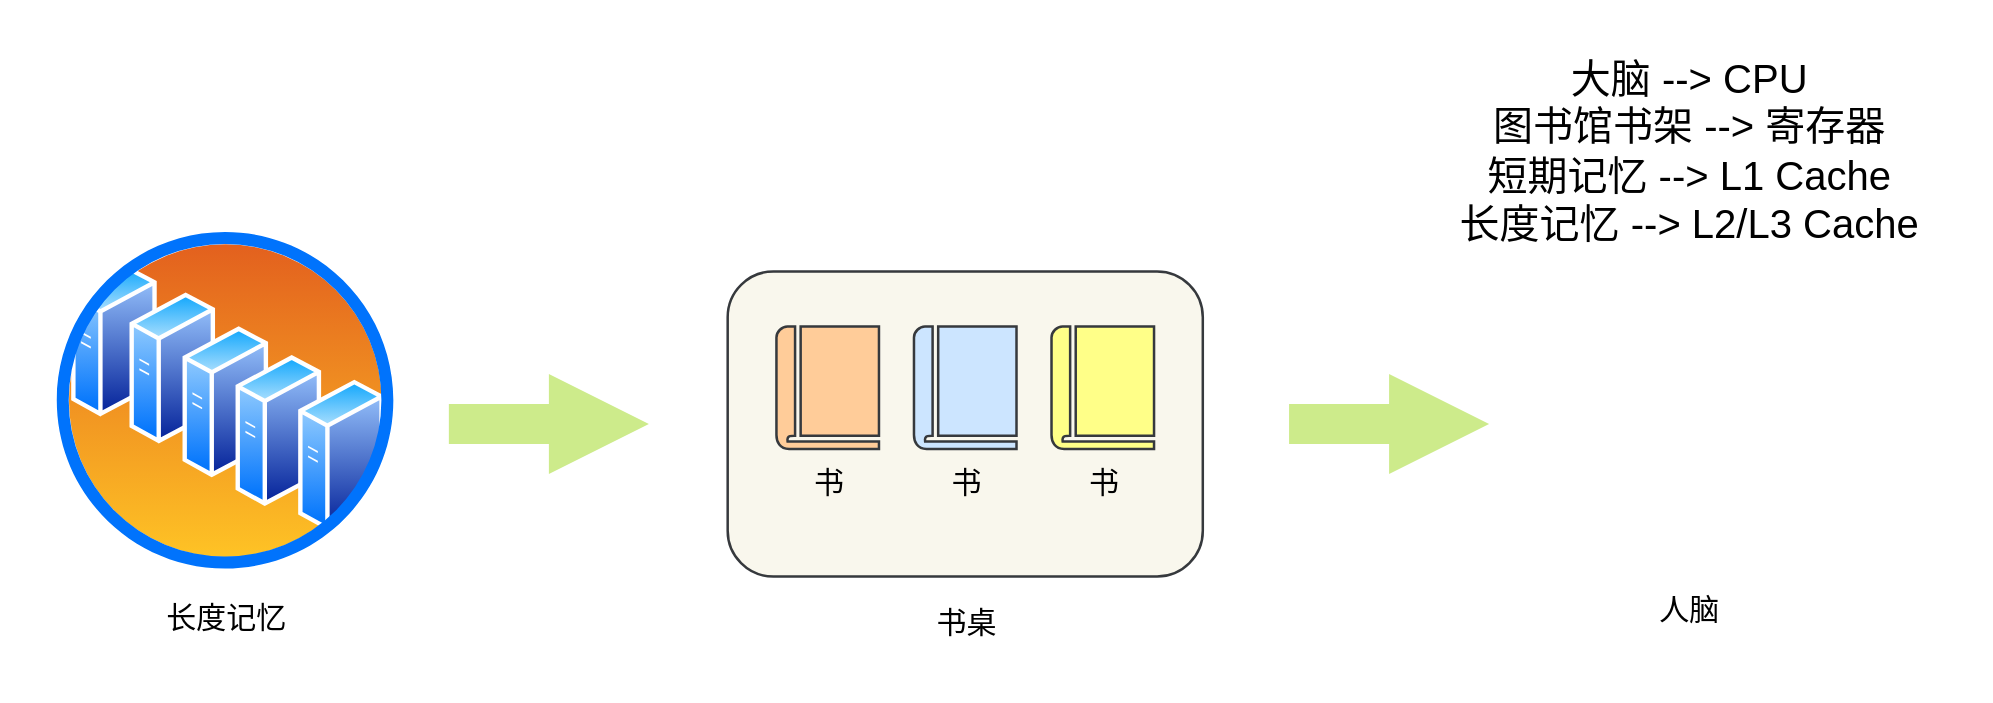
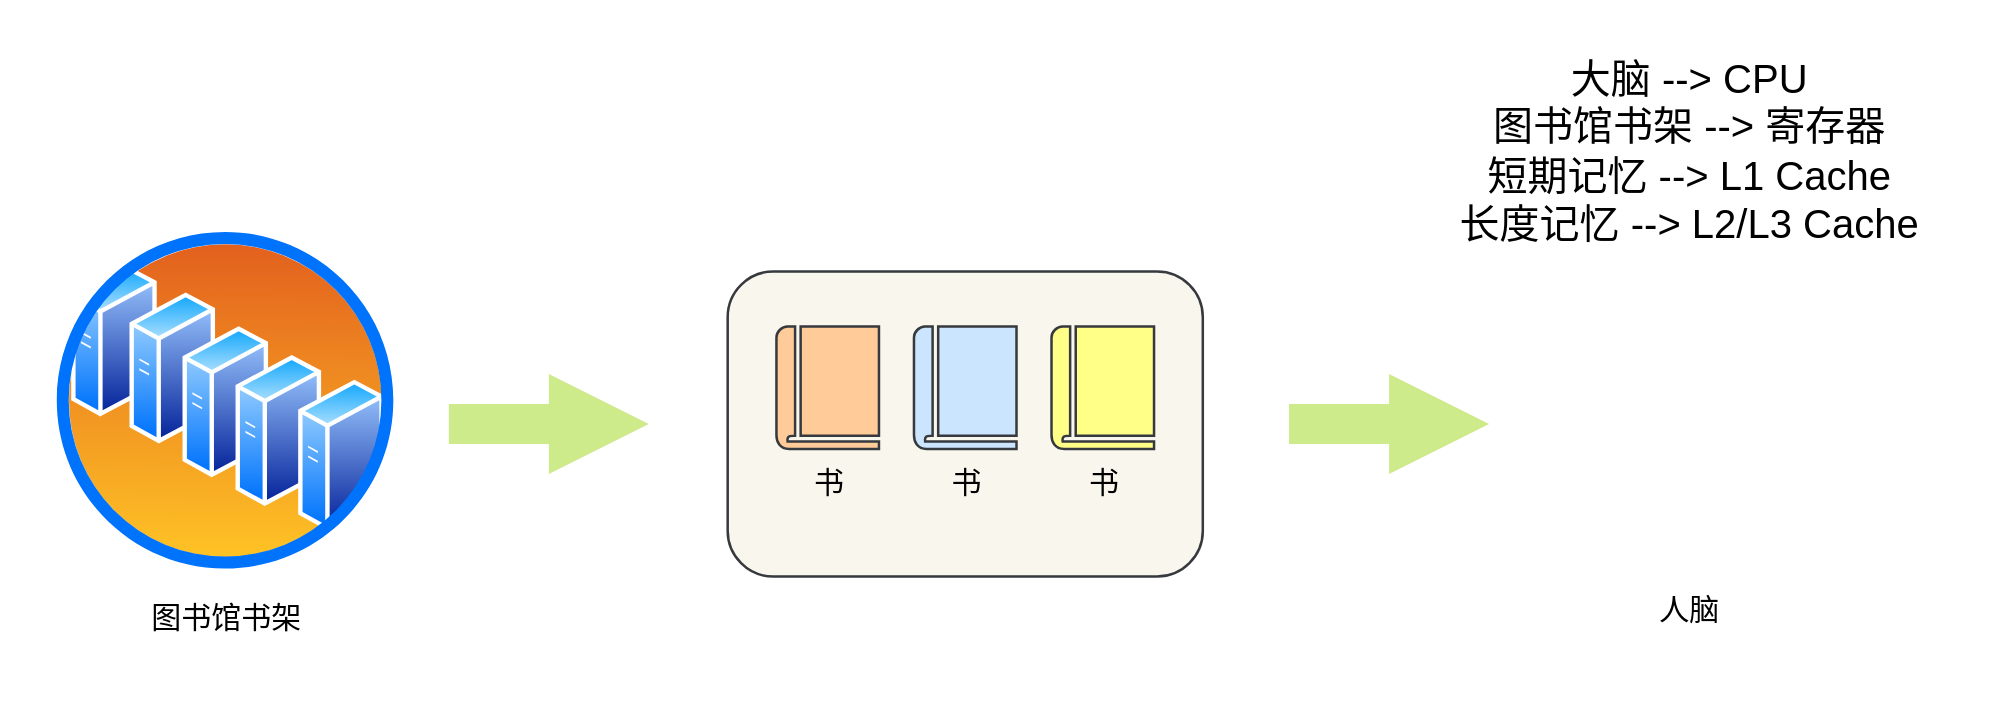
(228, 619) -> (228, 619)
(966, 624) -> none
